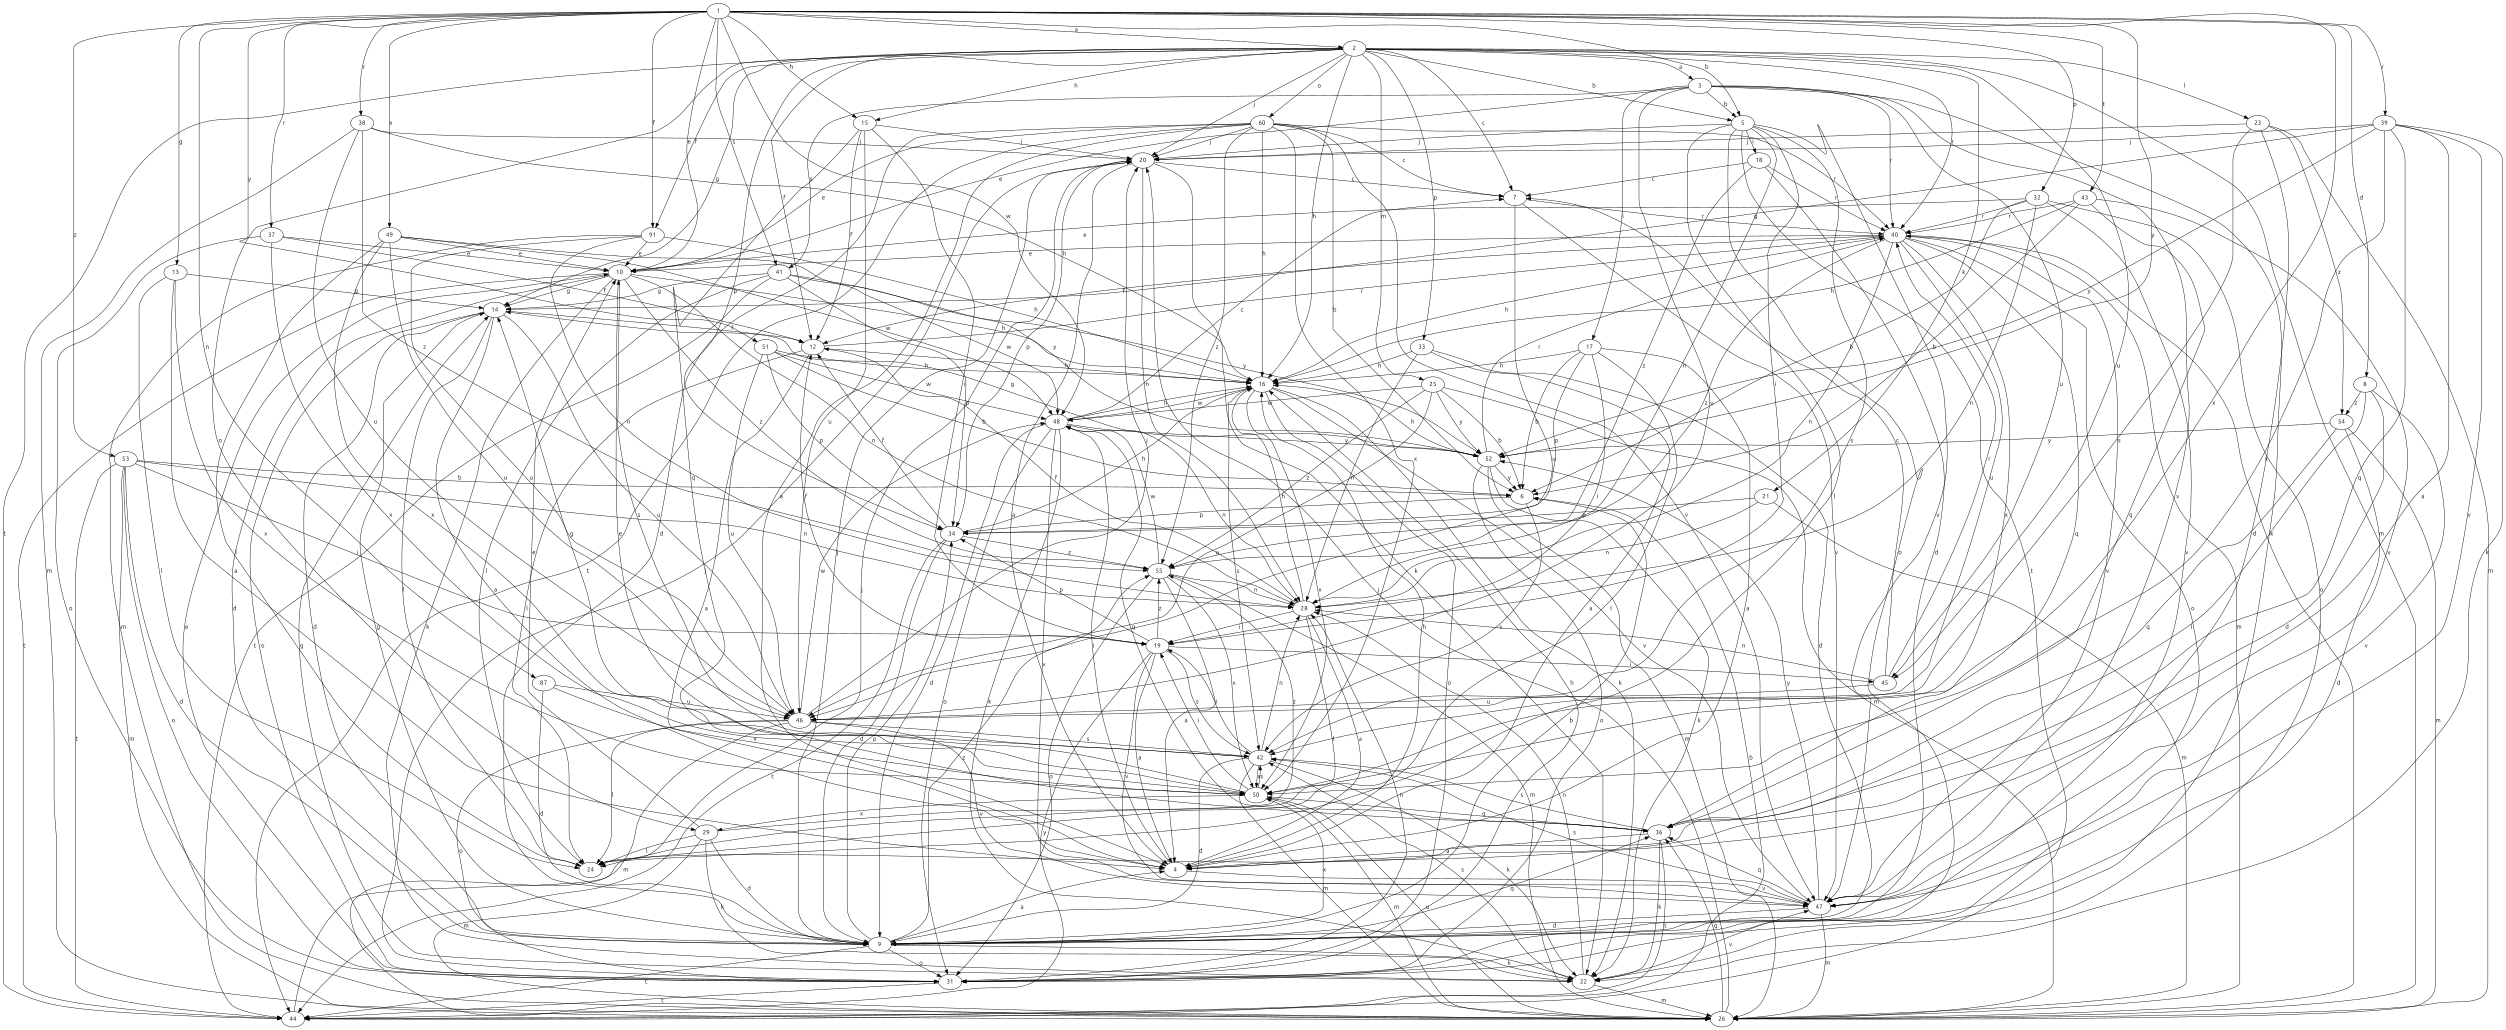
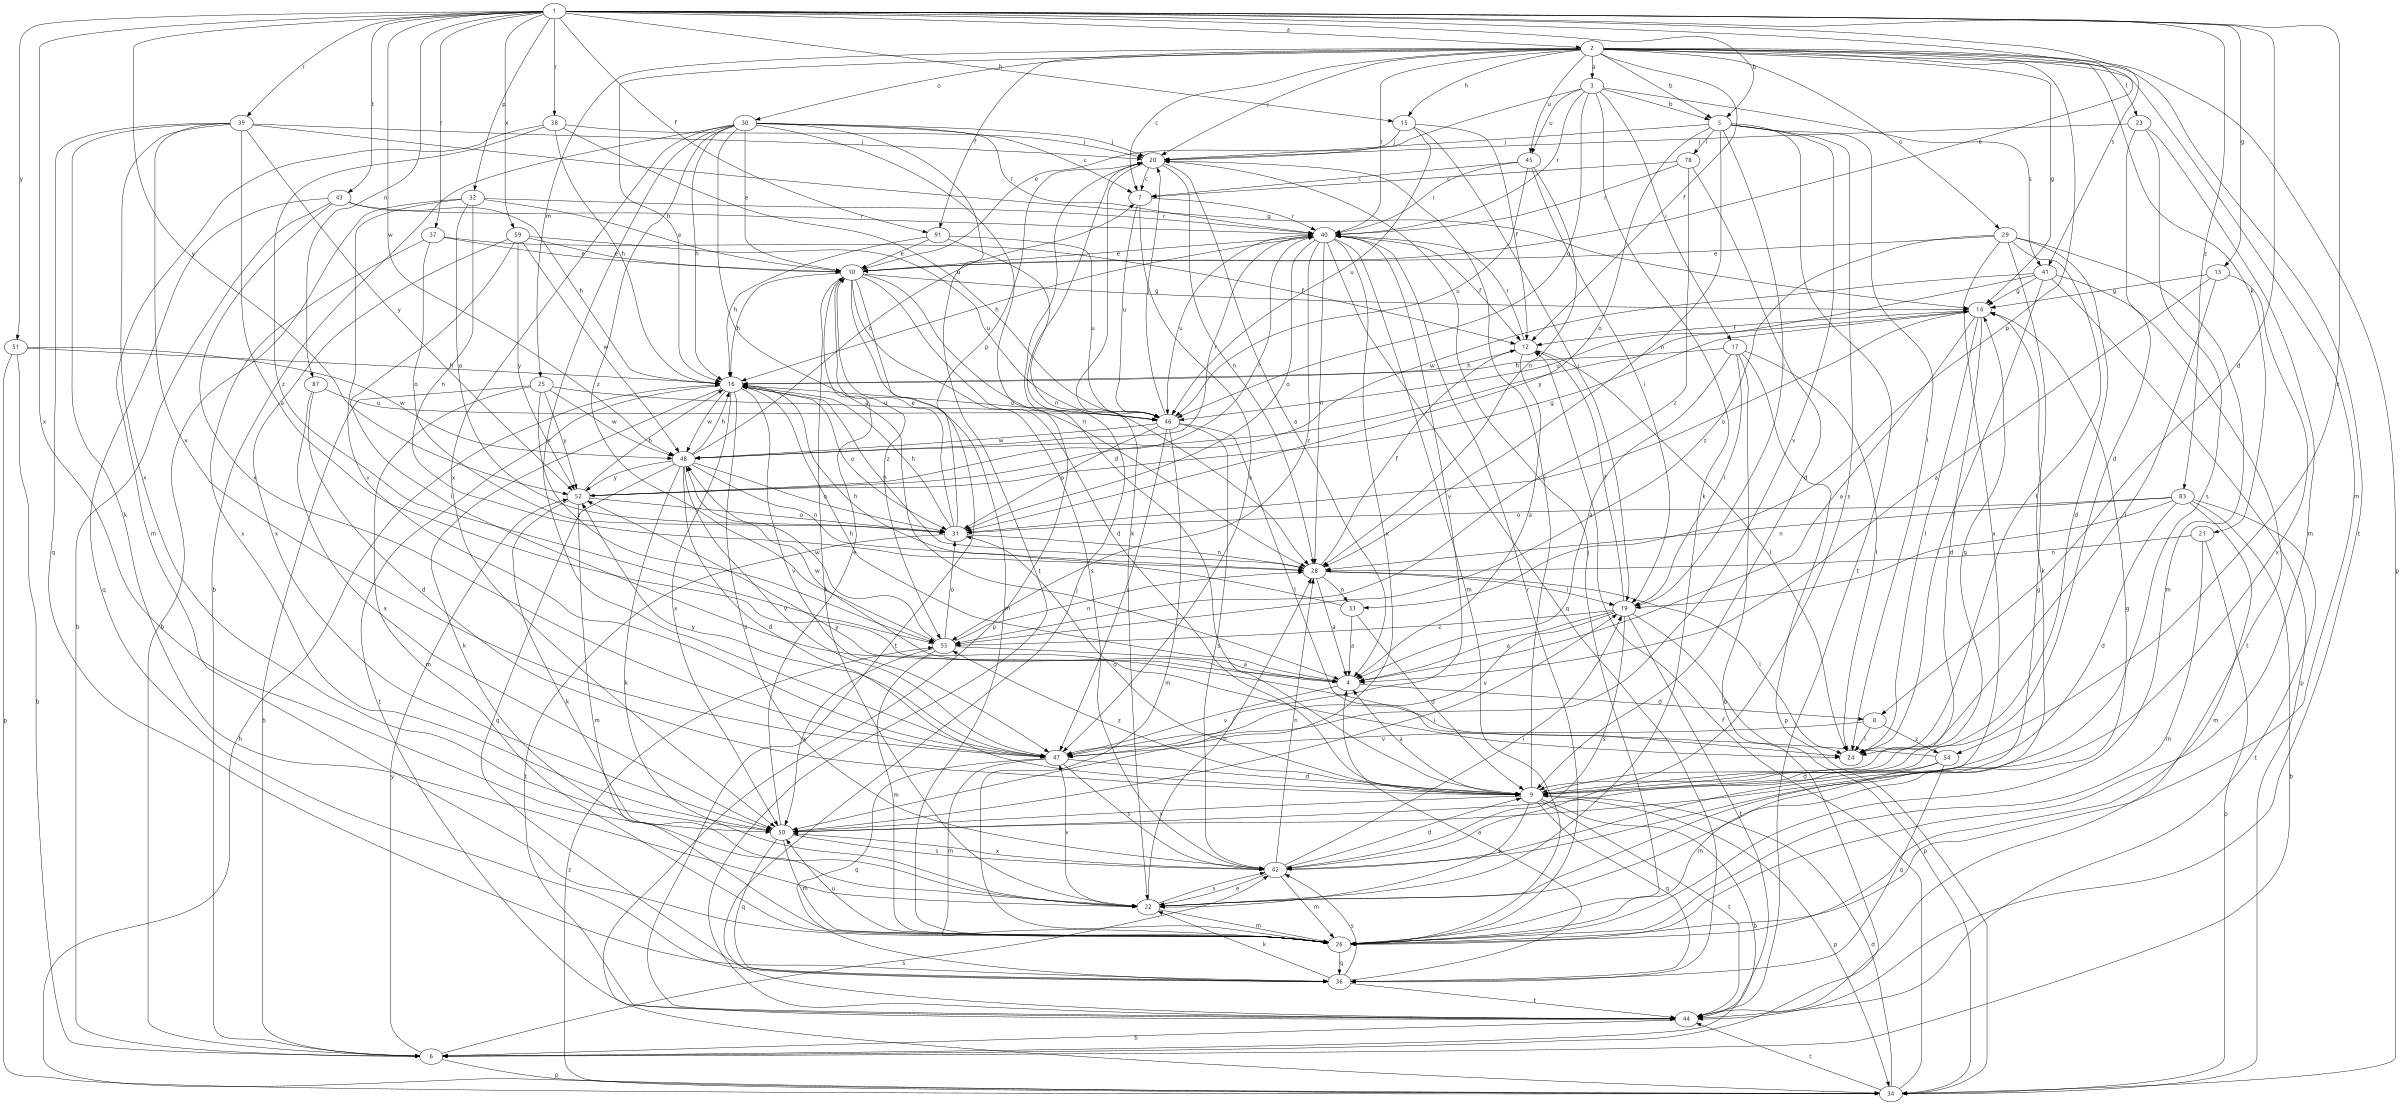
(1262, 123) -> (745, 123)
(1759, 161) -> (1688, 161)
(390, 235) -> (518, 235)
(2332, 259) -> (2300, 26)
(2188, 396) -> none
none -> (1045, 441)
(126, 459) -> (2183, 497)
(1352, 471) -> (1335, 587)
(1504, 476) -> (394, 753)
(730, 537) -> (948, 401)
(706, 571) -> (987, 347)
(1094, 646) -> (817, 571)
(1502, 661) -> (1637, 377)
(875, 753) -> none
(982, 802) -> (1610, 795)
(1891, 803) -> (1597, 700)
(1045, 833) -> (1741, 814)
(1508, 870) -> (1238, 889)
none -> (590, 982)
(406, 993) -> (929, 792)
